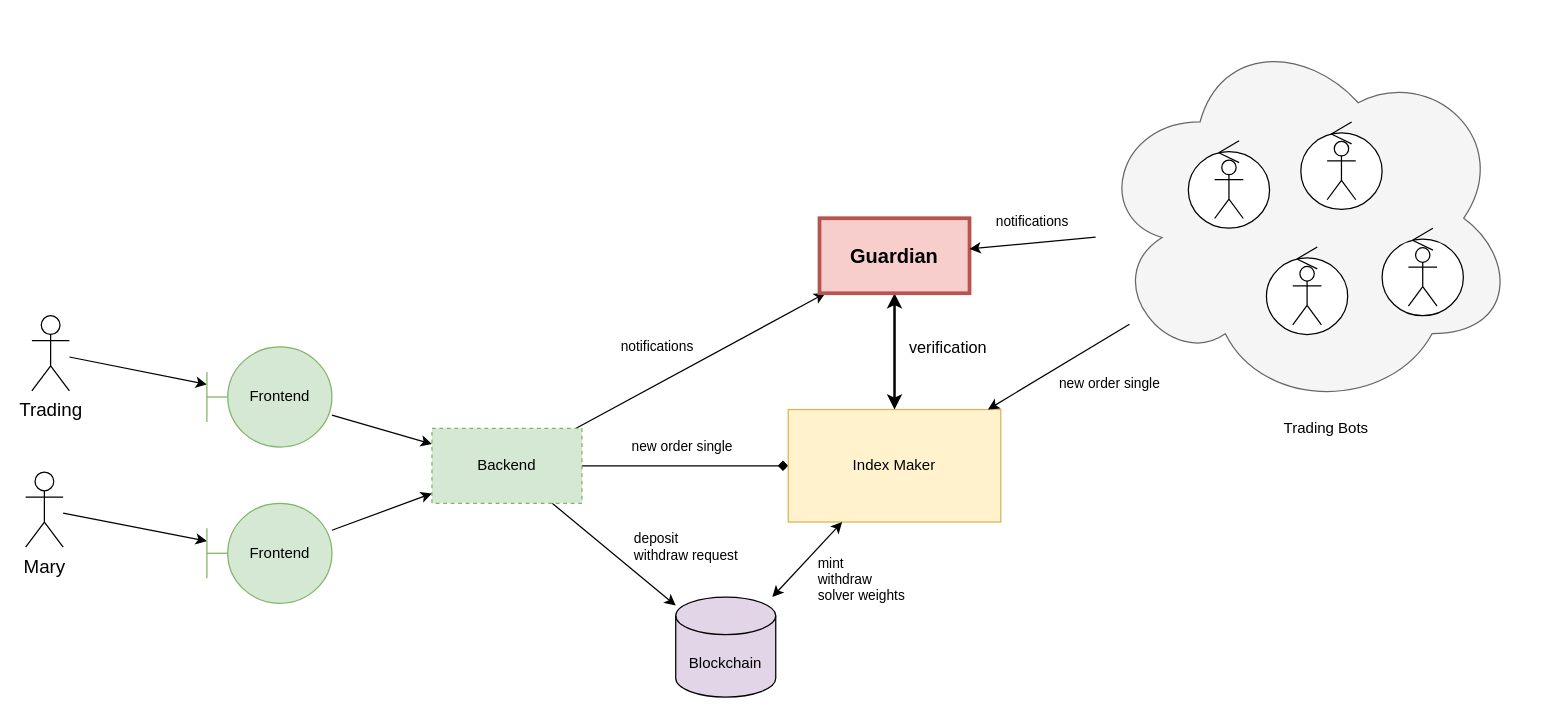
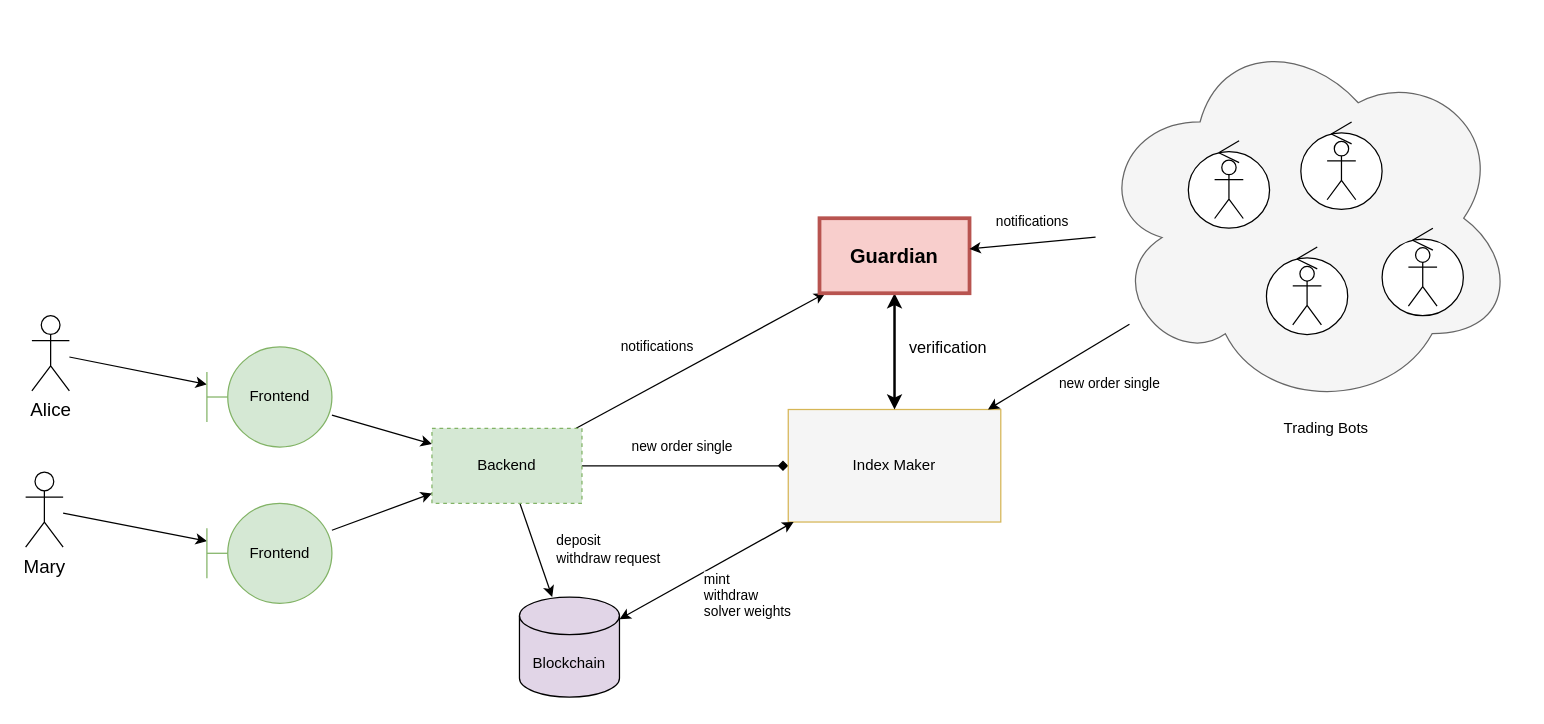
(51, 408) -> (51, 408)
(894, 466) -> (894, 466)
(726, 647) -> (569, 647)
